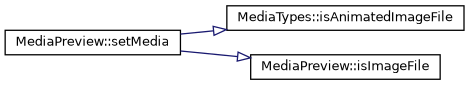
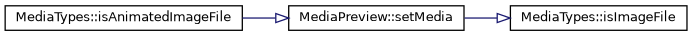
(197, 32) -> (259, 18)
(345, 67) -> (599, 18)
